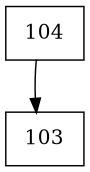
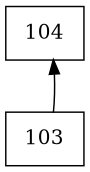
(35, 79) -> (55, 94)
